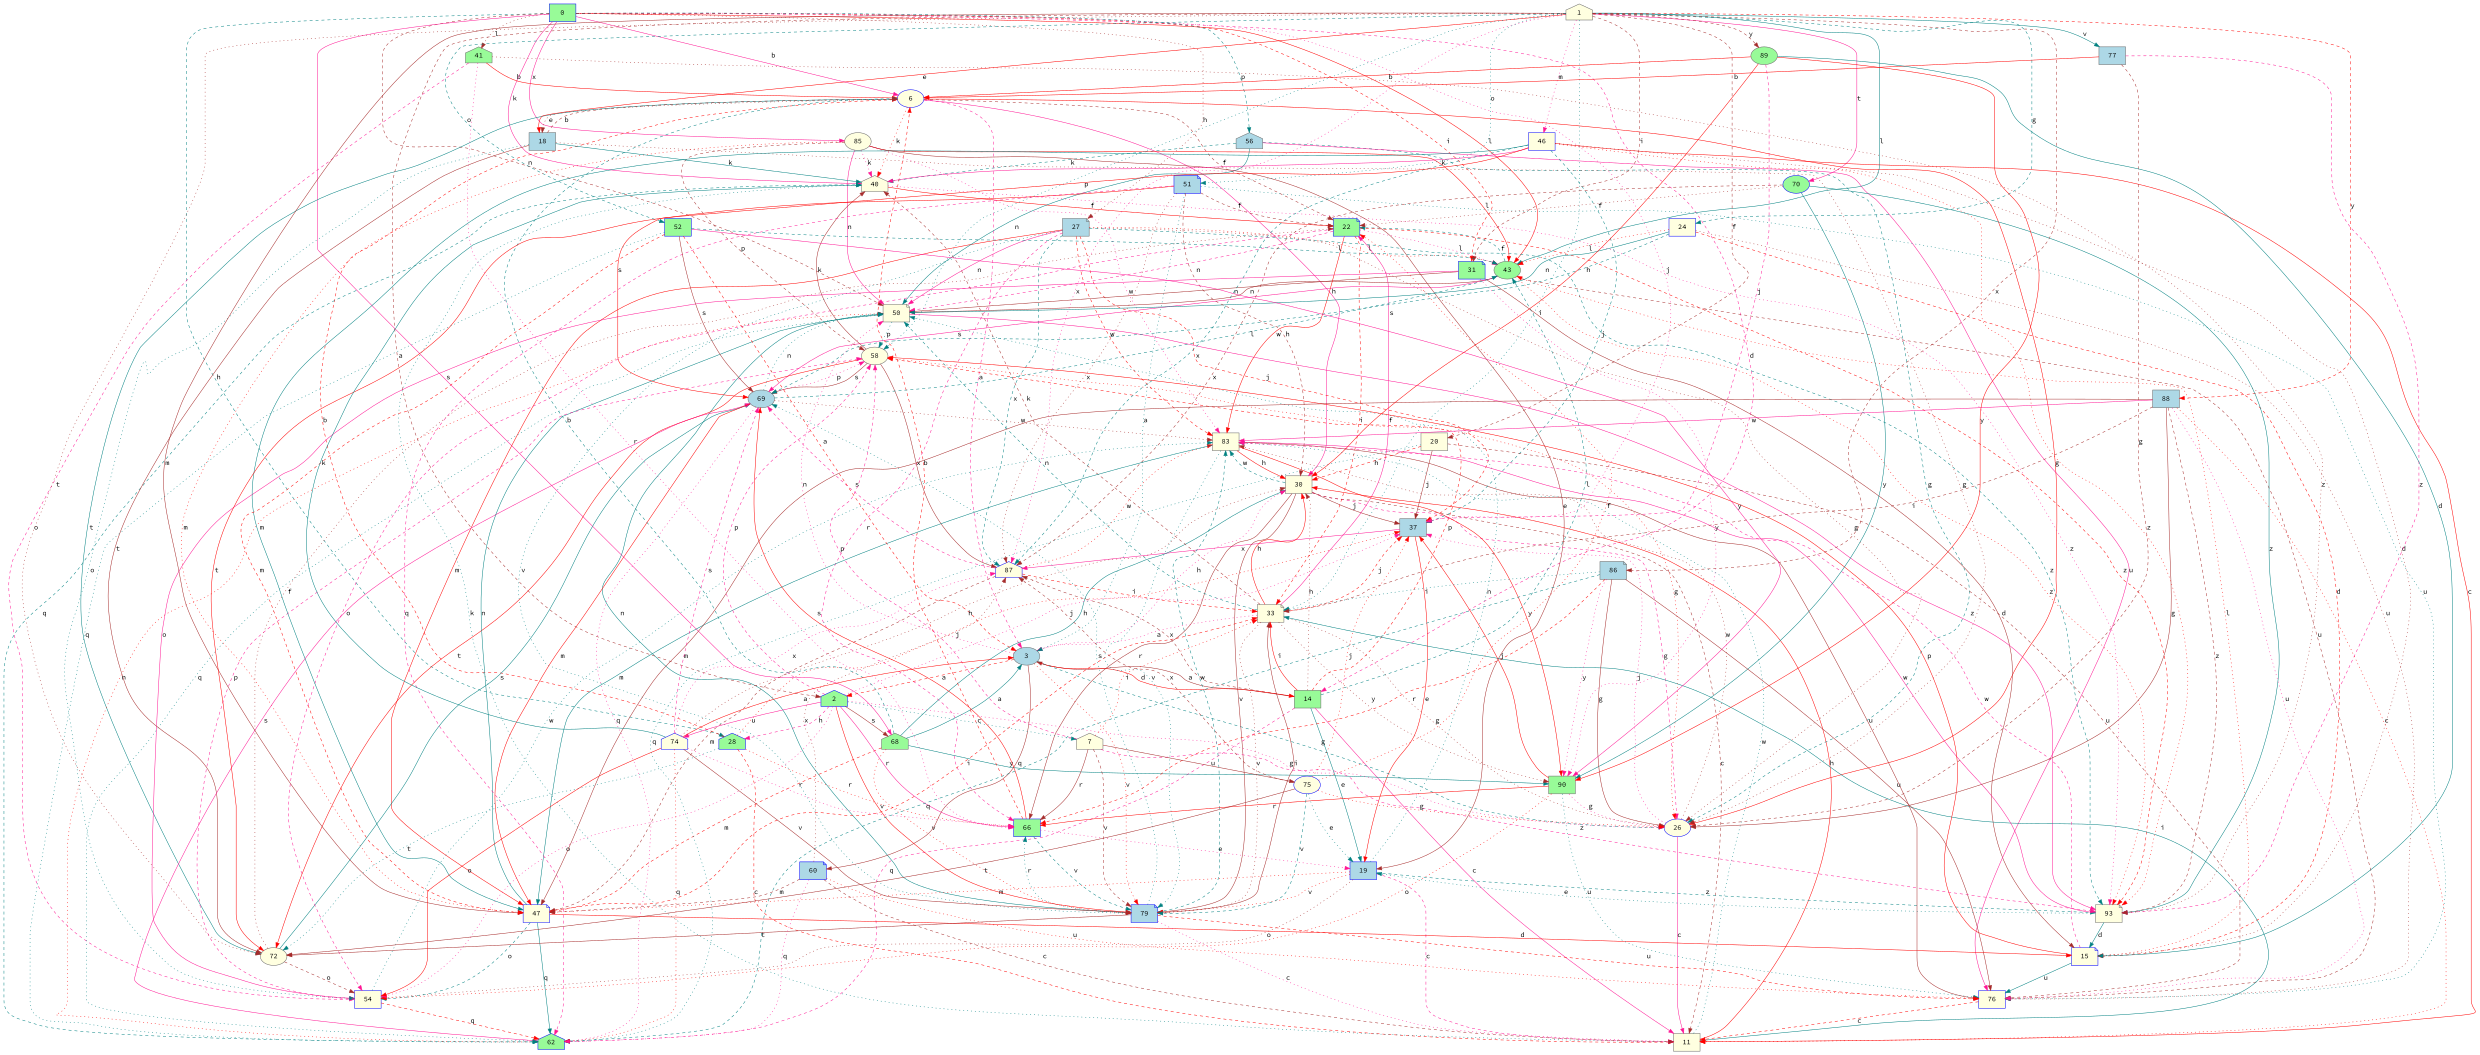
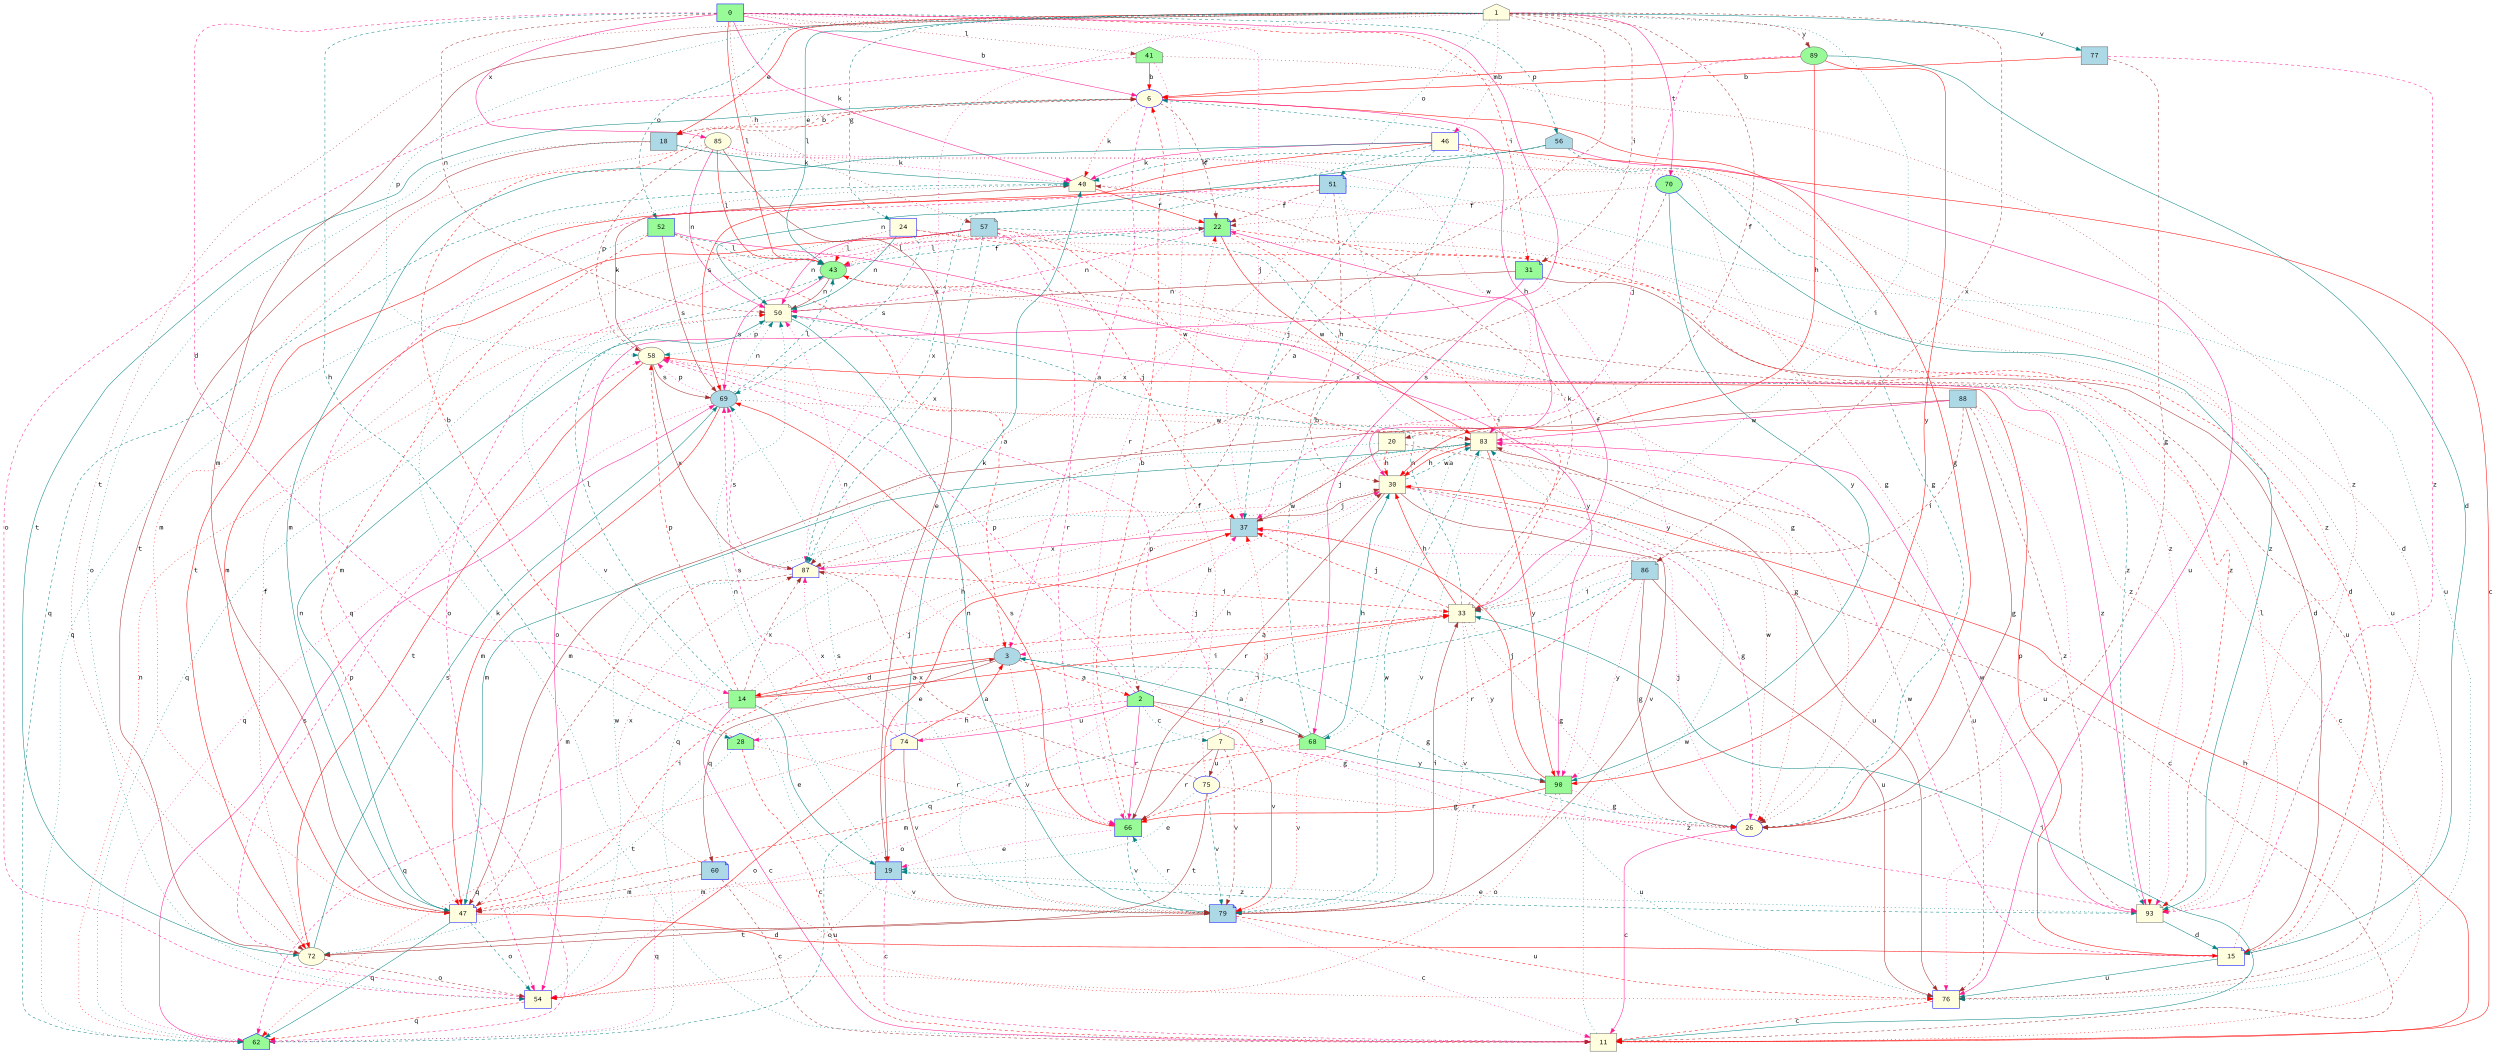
(2213, 30) -> none
(1076, 227) -> (984, 227)
(1143, 439) -> (1449, 461)
